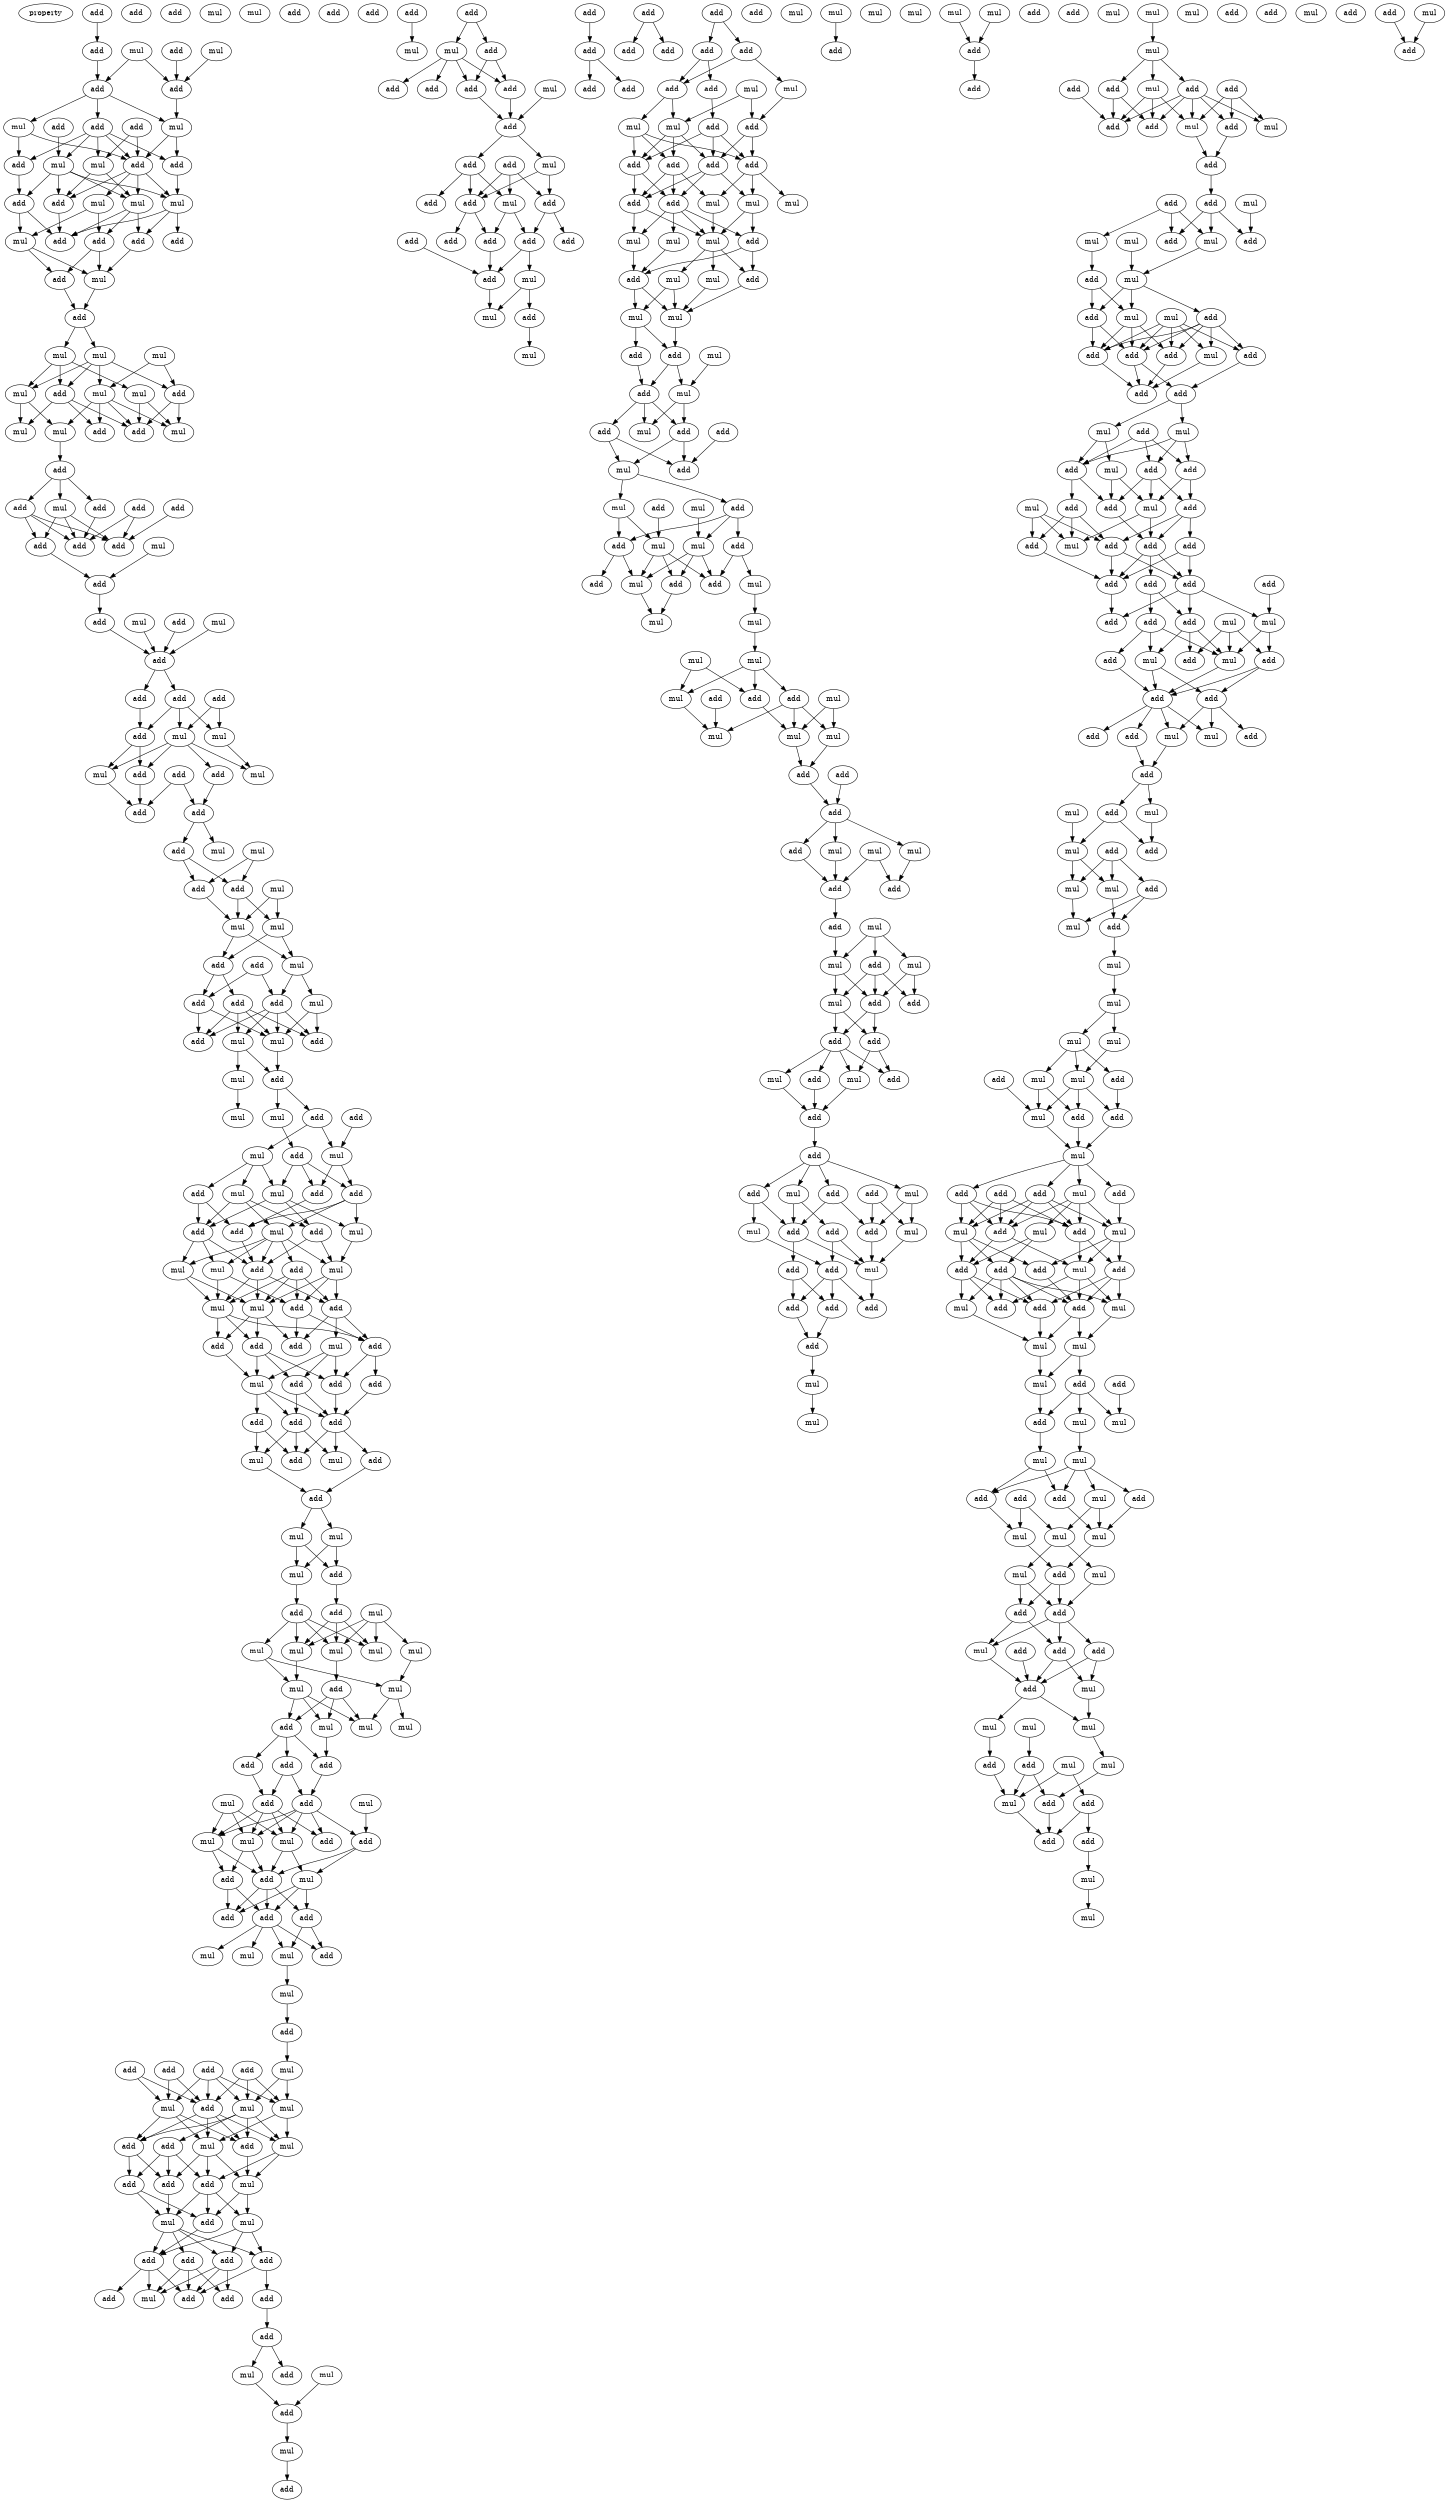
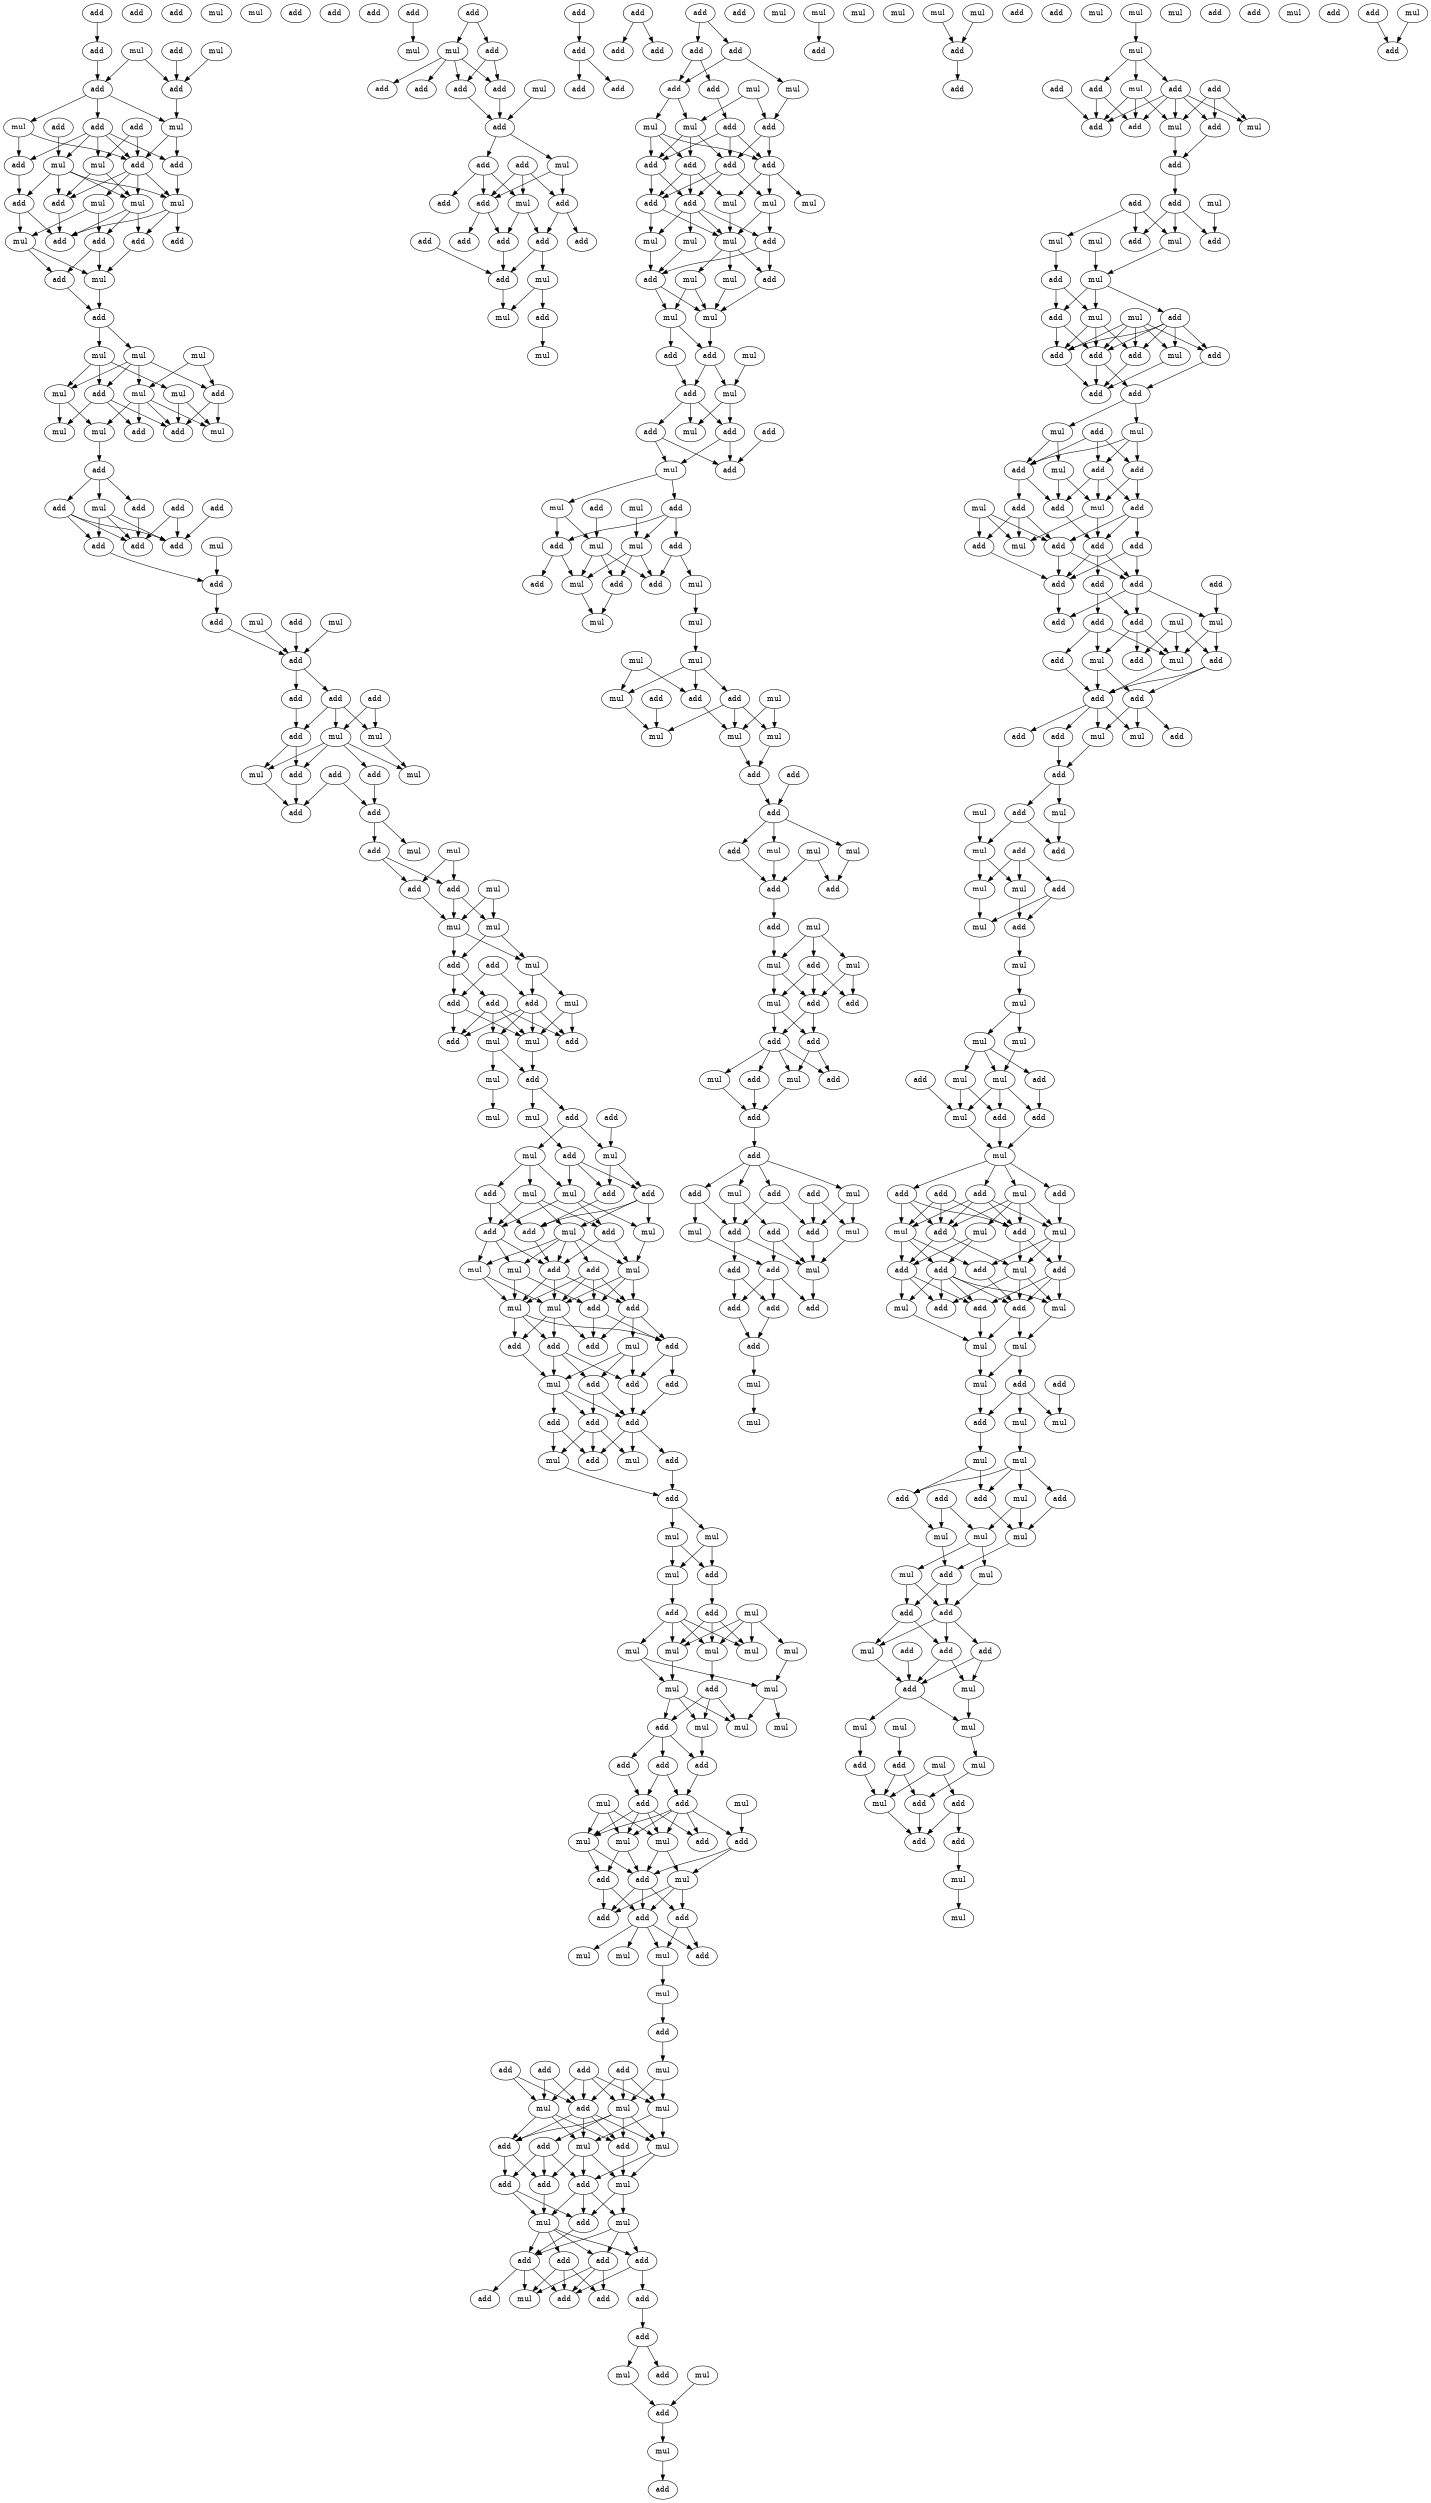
(46, 13) -> none
